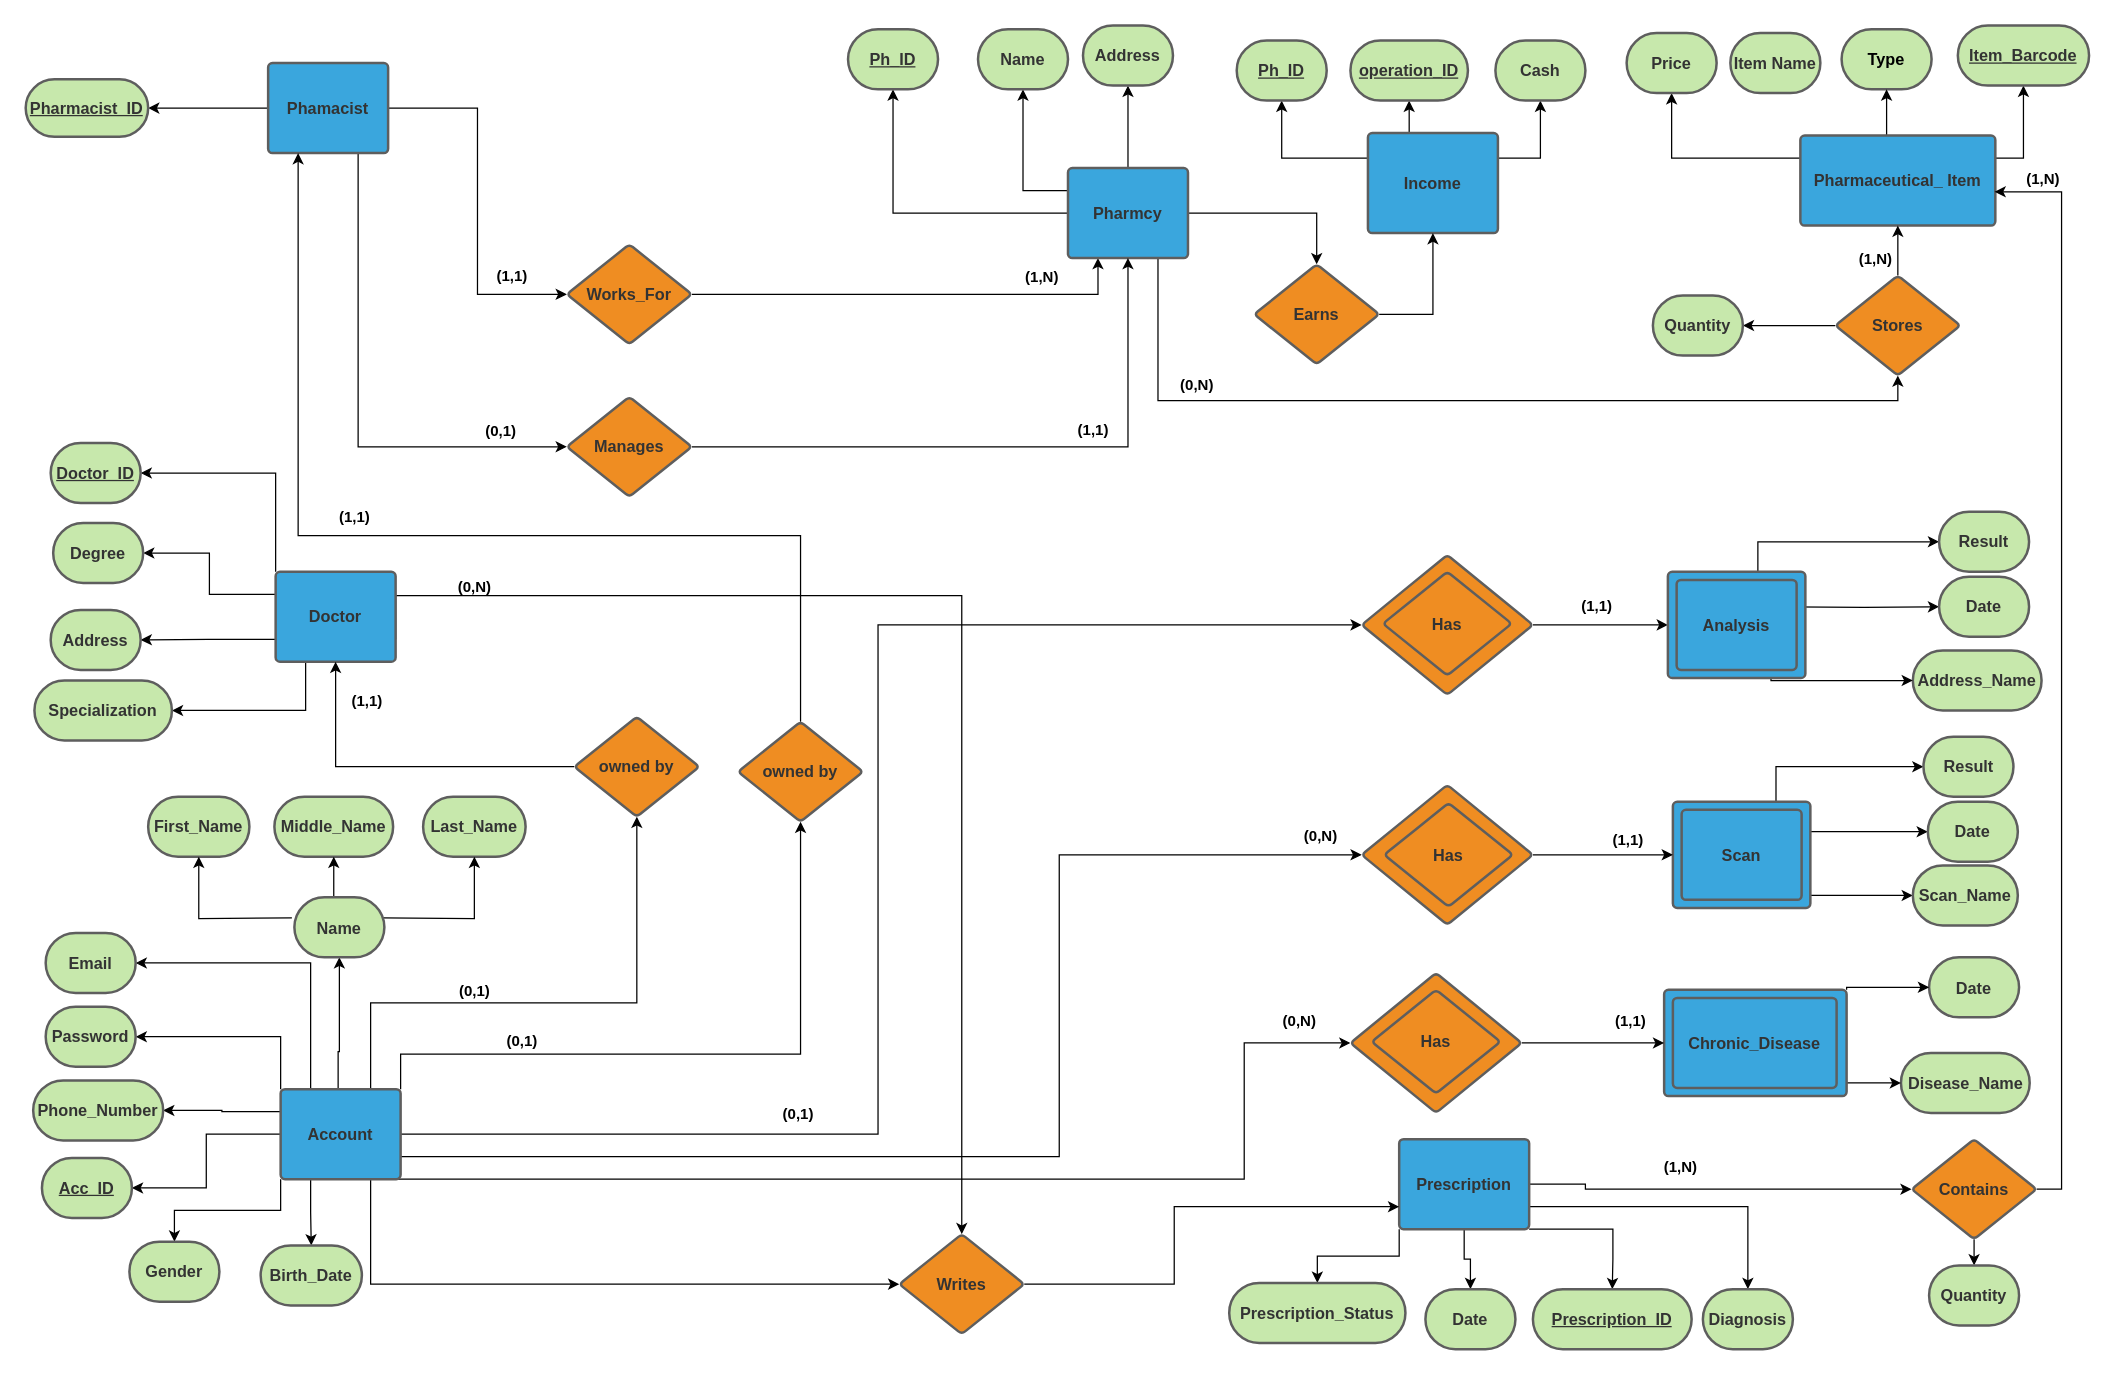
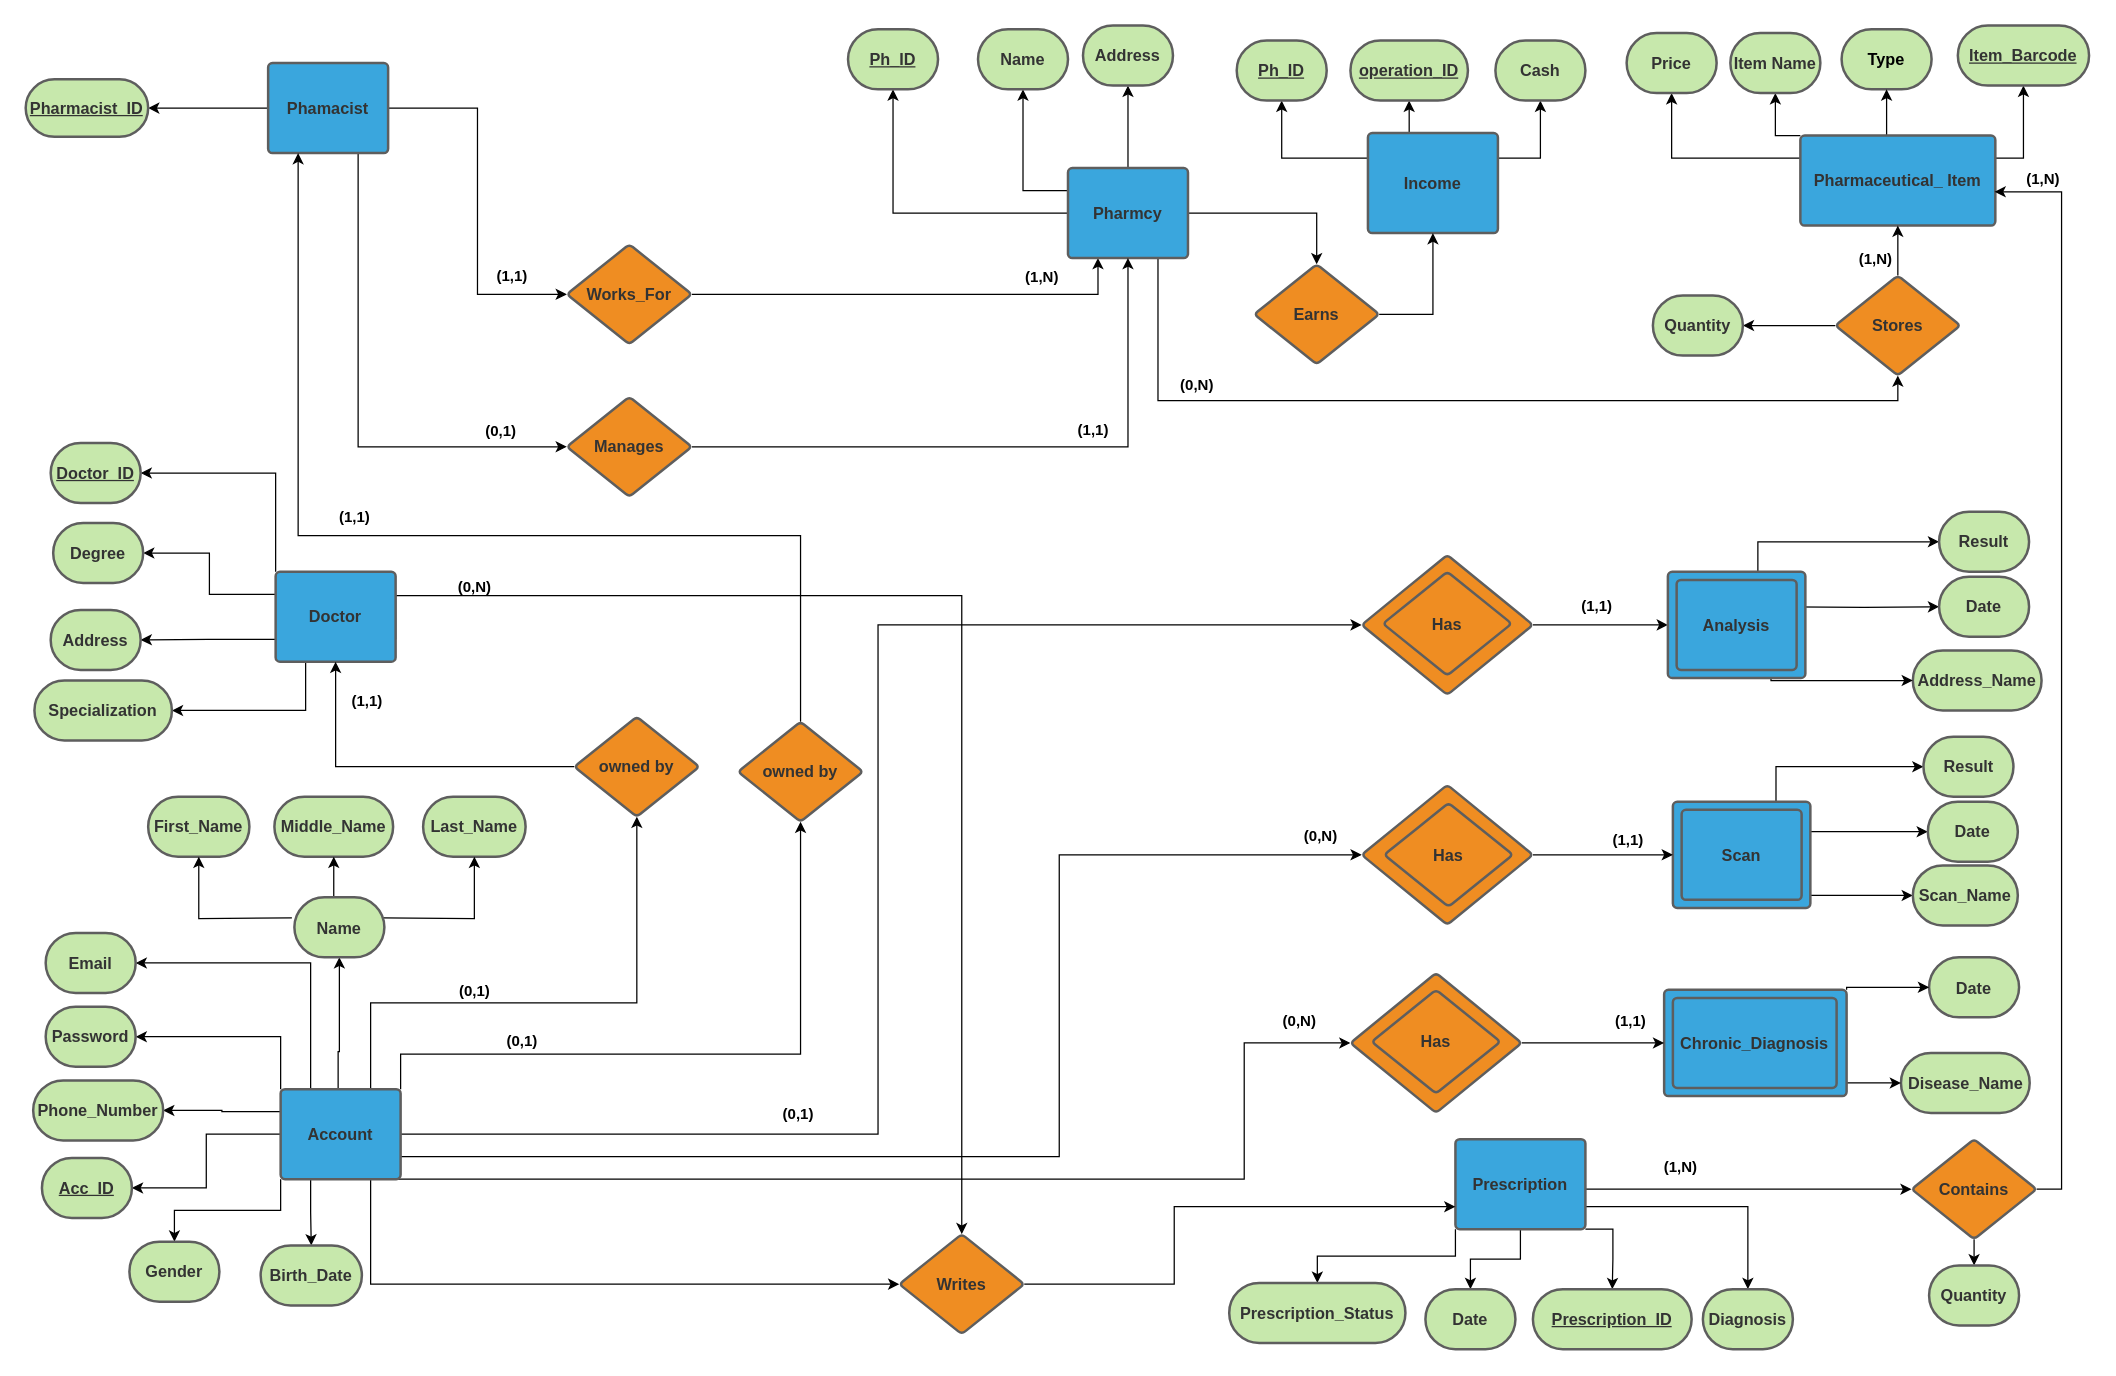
none -> (1776, 132)
(1755, 1043) -> (1755, 1043)
(1464, 1184) -> (1521, 1184)
